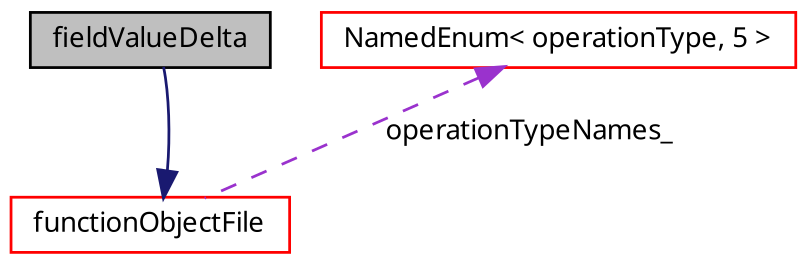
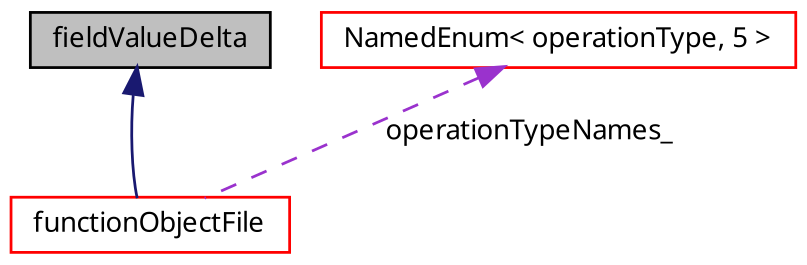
(169, 118) -> (132, 147)
